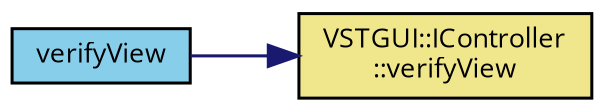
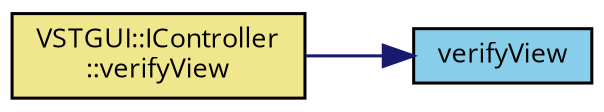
(229, 56) -> (345, 56)
